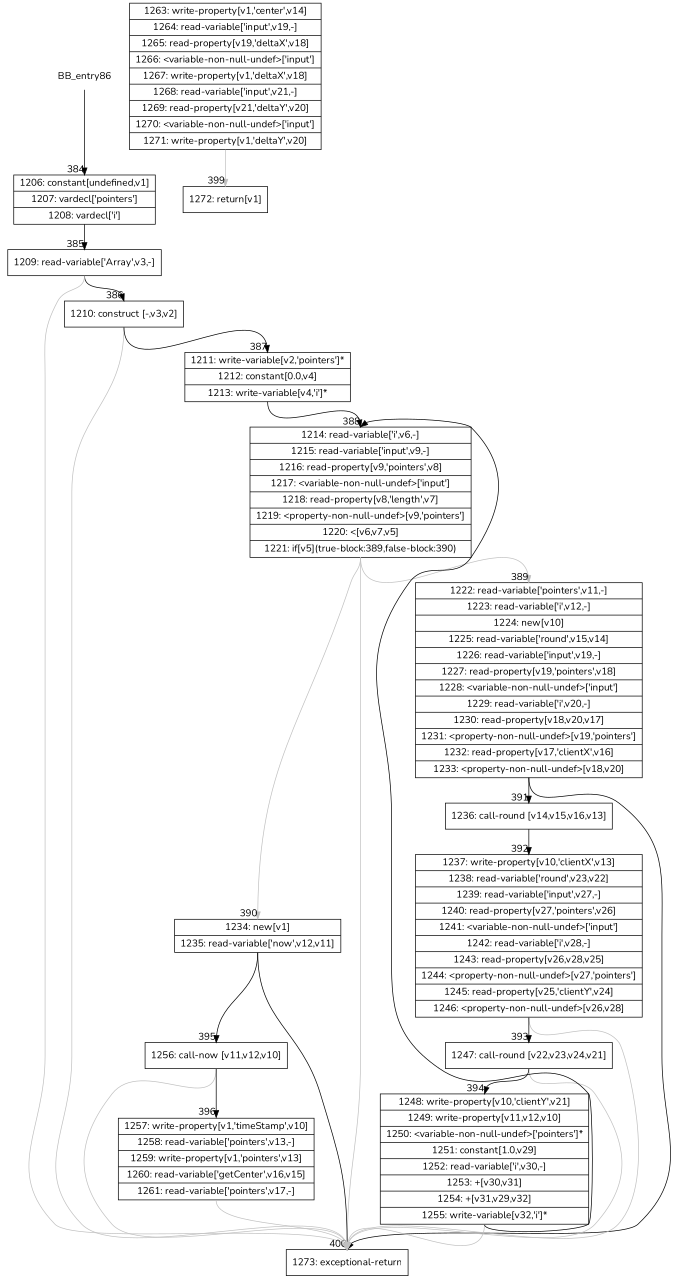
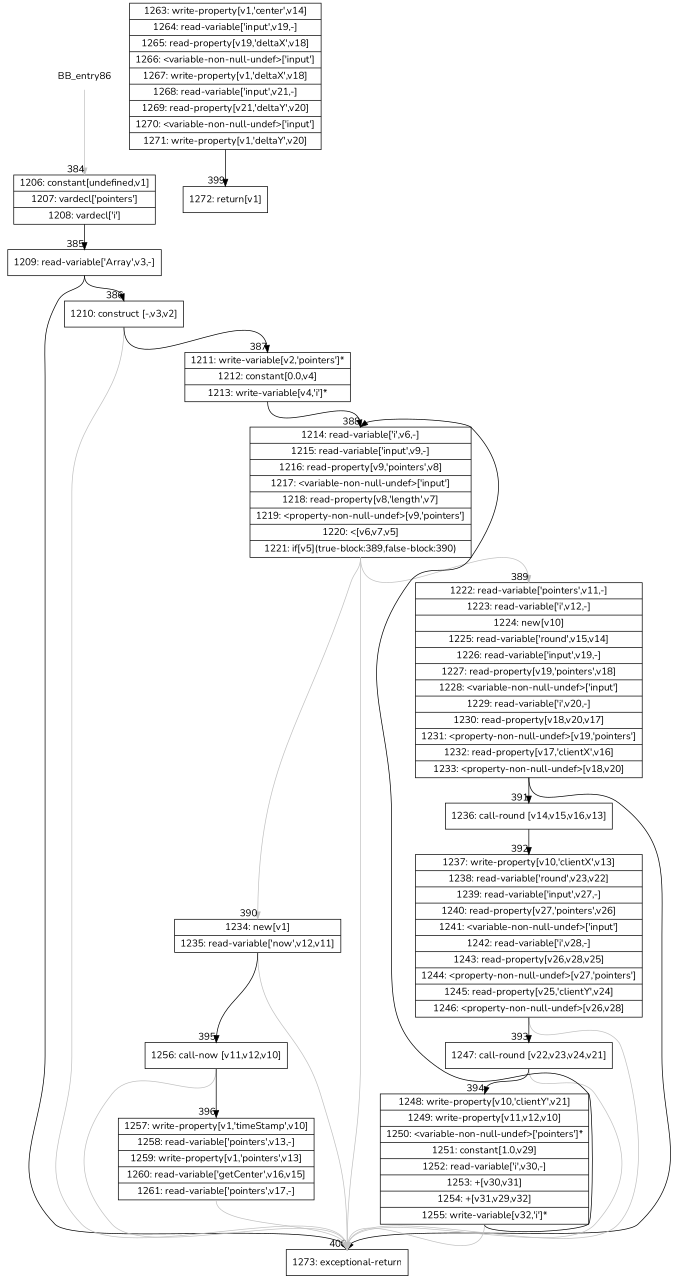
(85, 129) -> (85, 129)
(225, 164) -> (225, 164)
(45, 892) -> (45, 892)
(319, 1091) -> (319, 1091)
